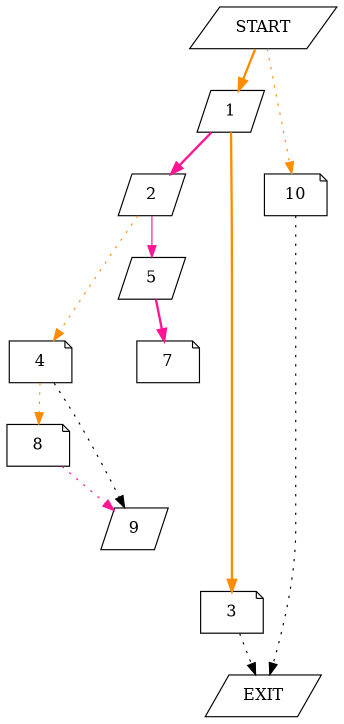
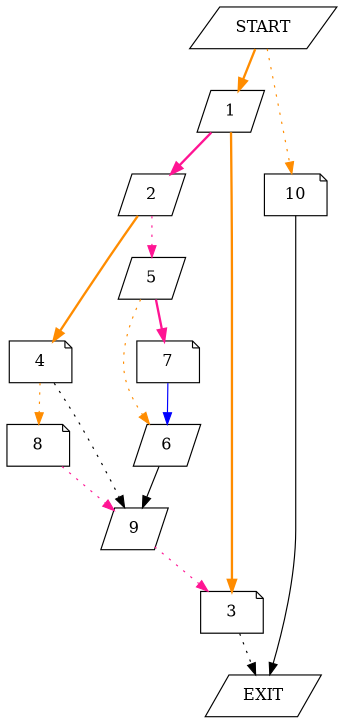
(152, 231) -> (152, 231)
(99, 273) -> (99, 273)
(296, 441) -> (296, 441)
none -> (167, 445)
none -> (177, 565)
